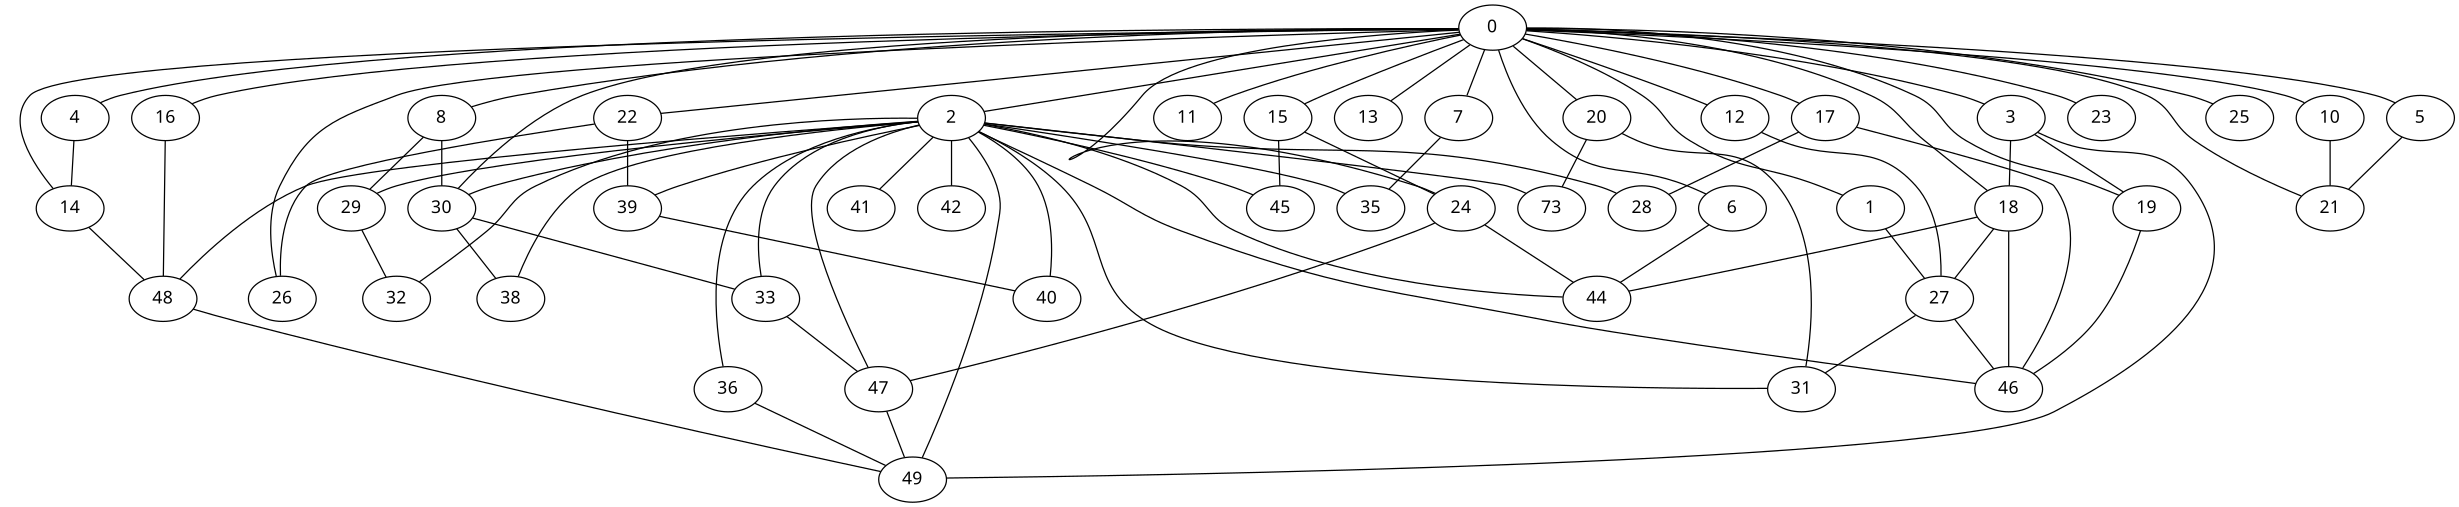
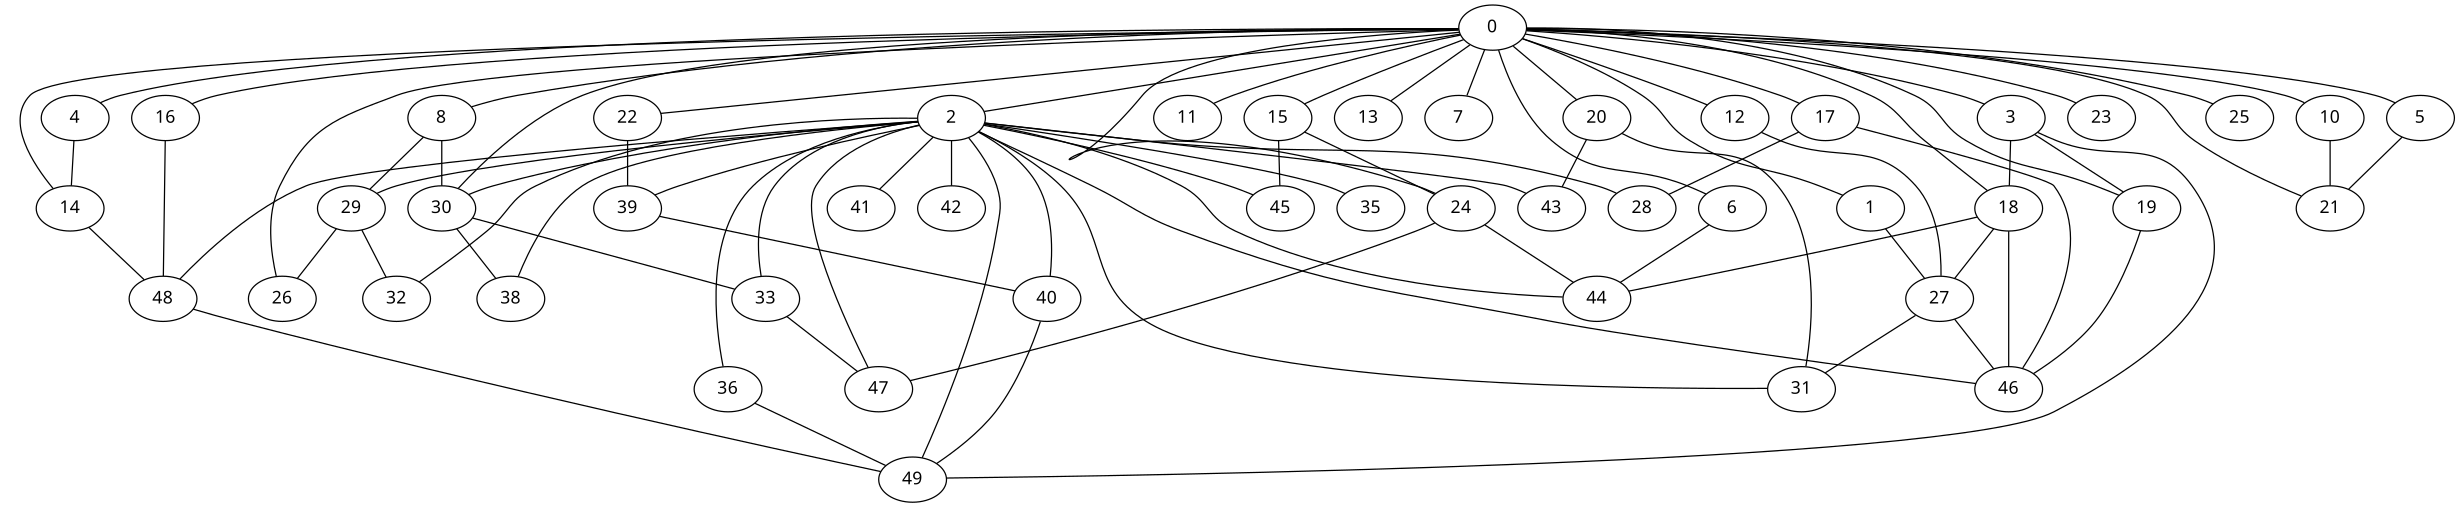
(421, 153) -> (317, 254)
(1415, 163) -> none
(1552, 208) -> (1552, 208)
(896, 434) -> (1002, 403)
